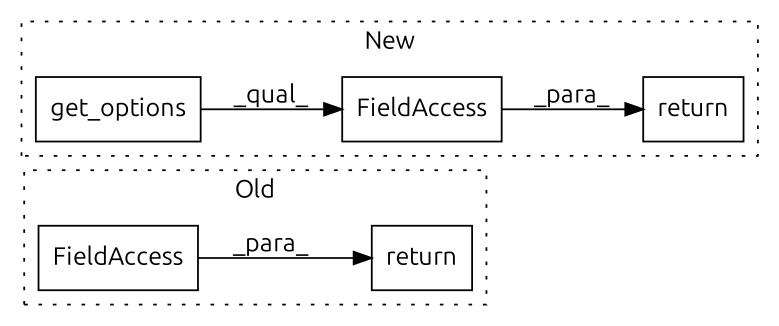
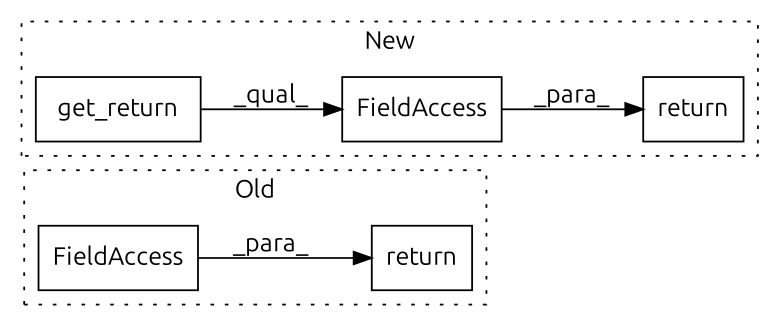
(118, 109) -> (118, 109)
